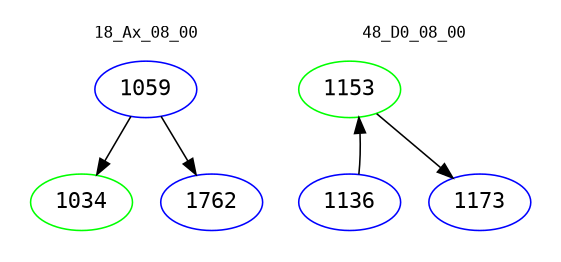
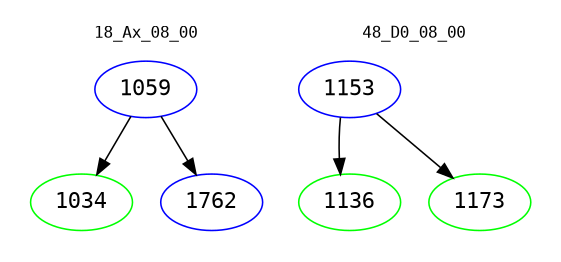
(350, 89) -> (350, 89)
(360, 154) -> (339, 138)
(350, 202) -> (350, 202)
(480, 202) -> (480, 202)
